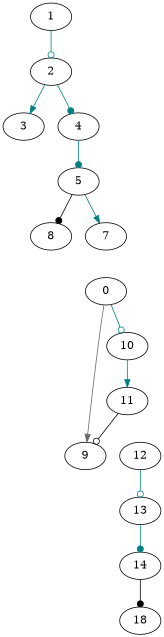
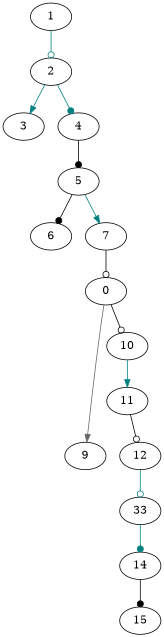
(79, 151) -> (79, 151)
(51, 236) -> (51, 236)
none -> (106, 261)
(116, 316) -> (116, 316)
(108, 426) -> (133, 425)
(140, 511) -> (140, 511)
(140, 621) -> (140, 621)
